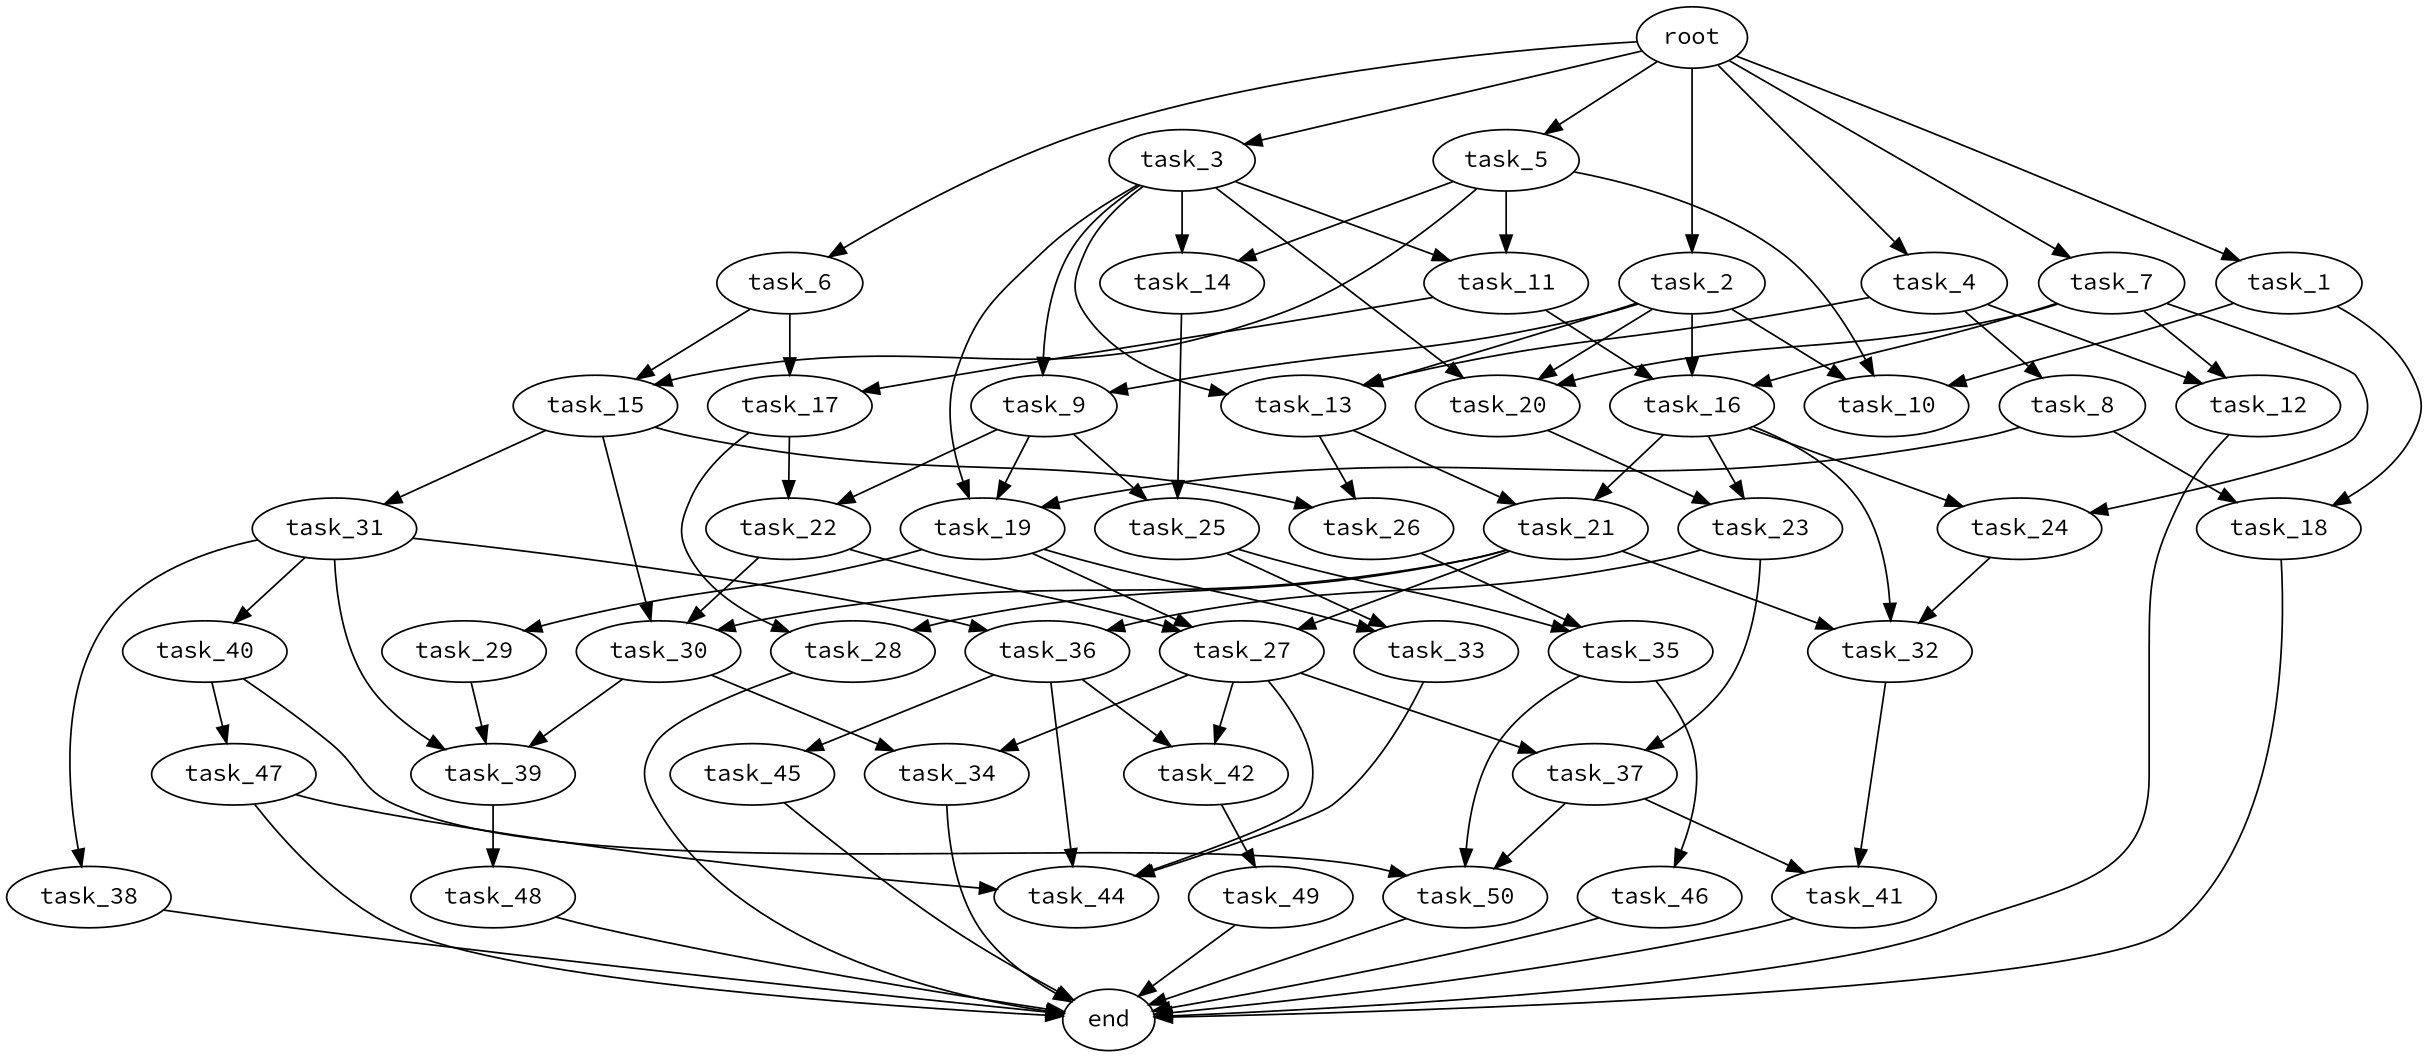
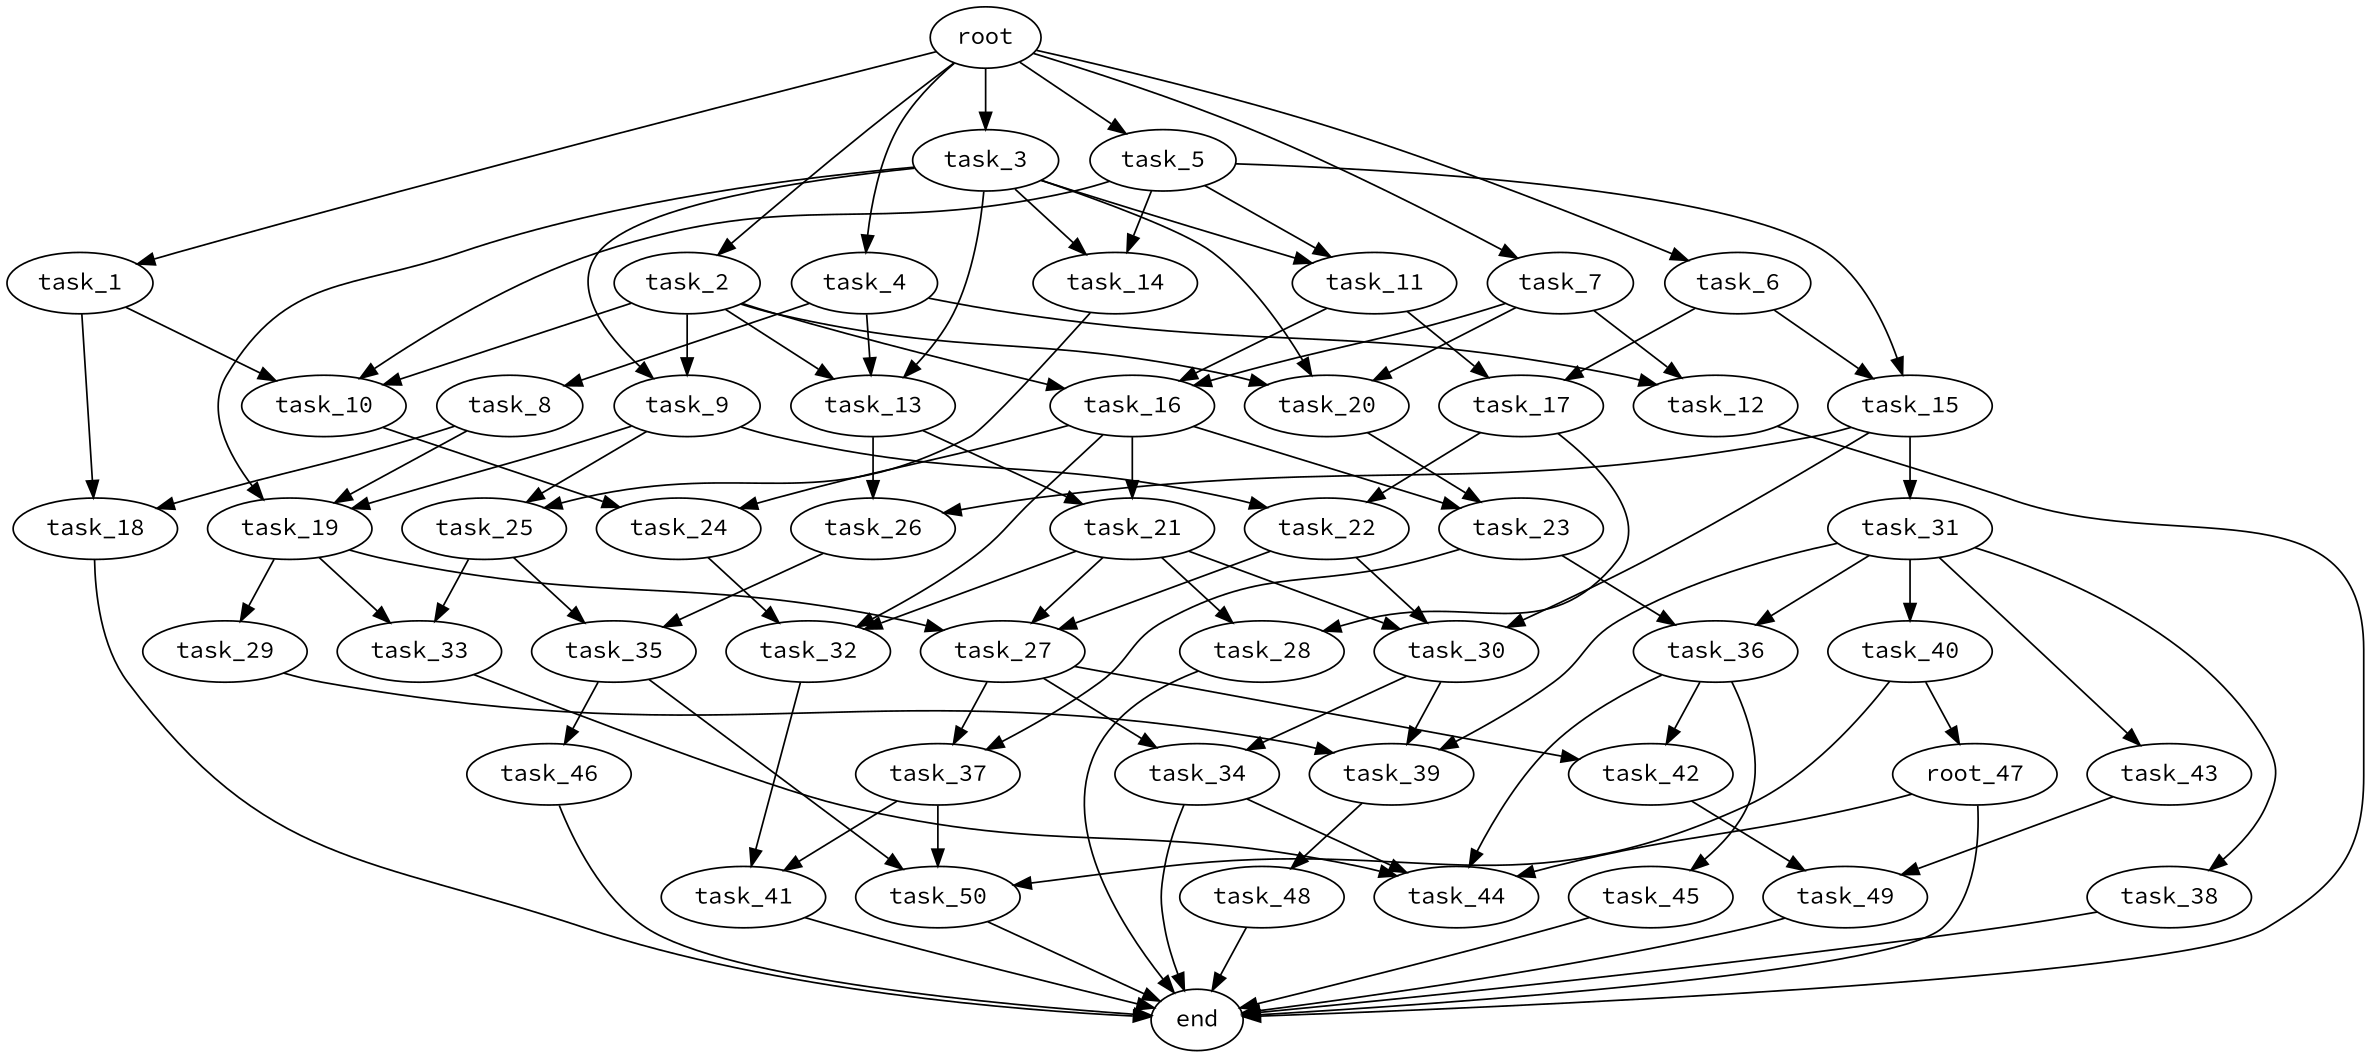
(2358, 433) -> (477, 459)
(234, 774) -> (1975, 774)
none -> (2169, 774)
(1299, 809) -> (1315, 830)
